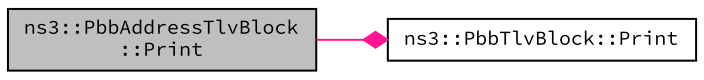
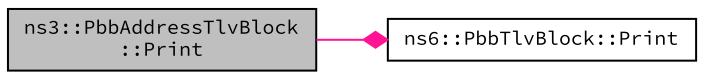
(542, 40) -> (542, 40)
